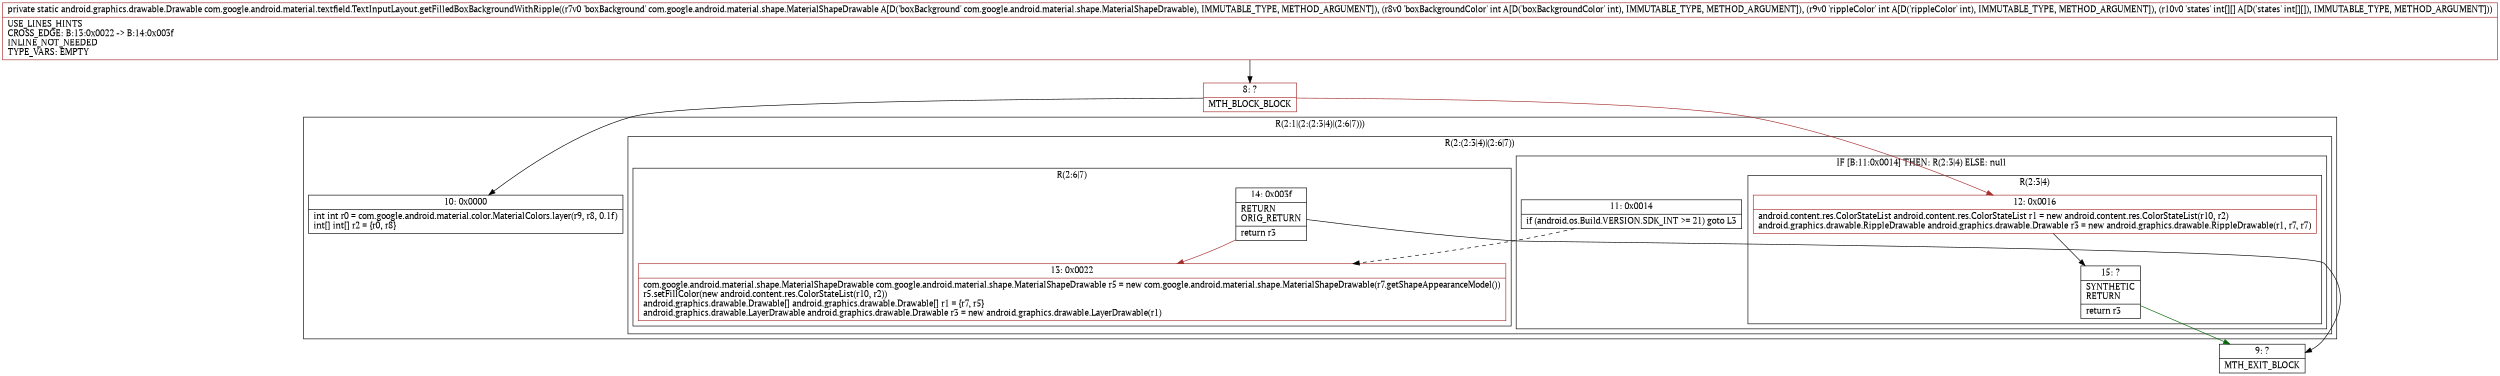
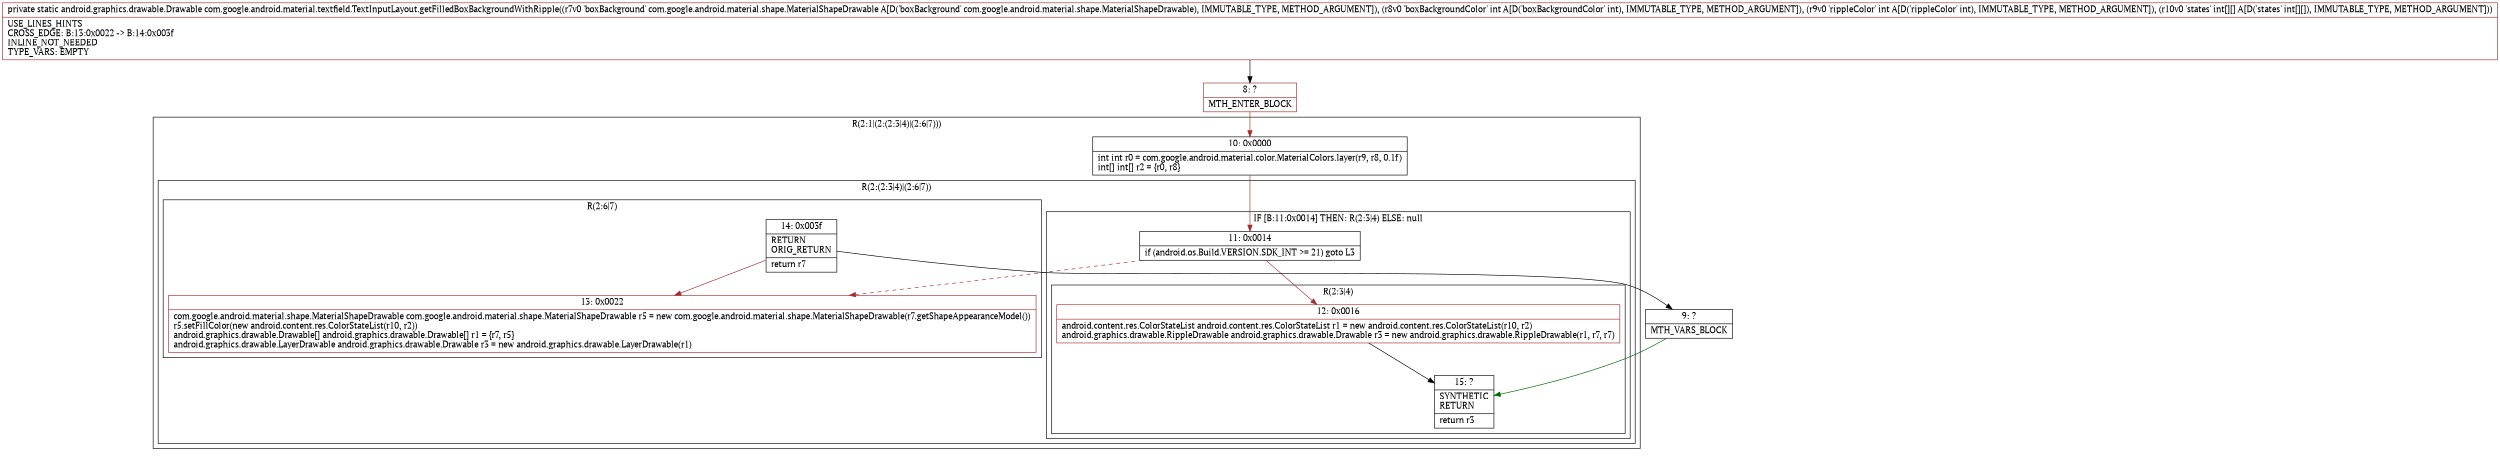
(838, 103) -> (1250, 121)
(1250, 104) -> (1250, 104)
(1648, 107) -> (1289, 280)
none -> (1250, 200)
(1258, 233) -> (789, 265)
(1467, 248) -> (999, 278)
(2174, 320) -> (1586, 372)
(2262, 365) -> (1689, 331)
